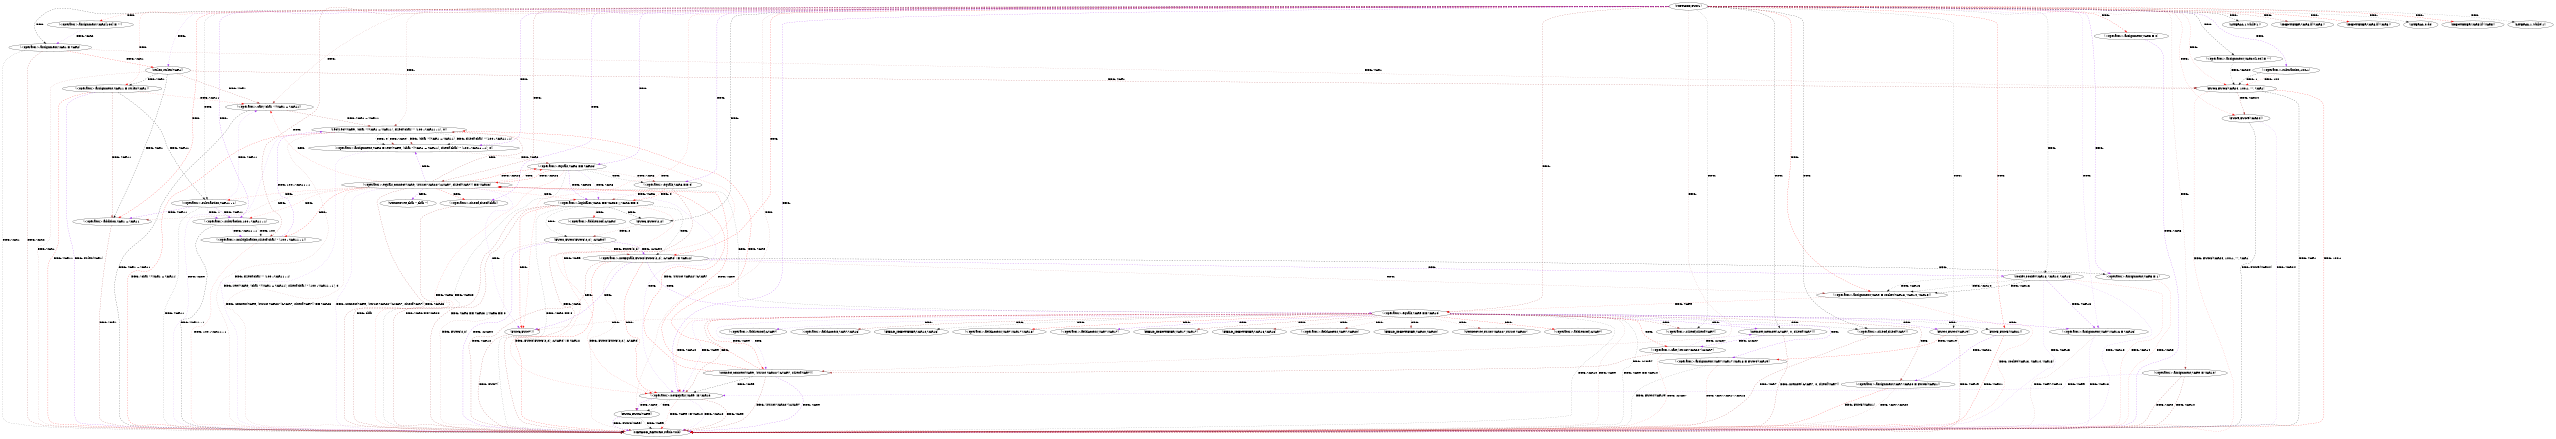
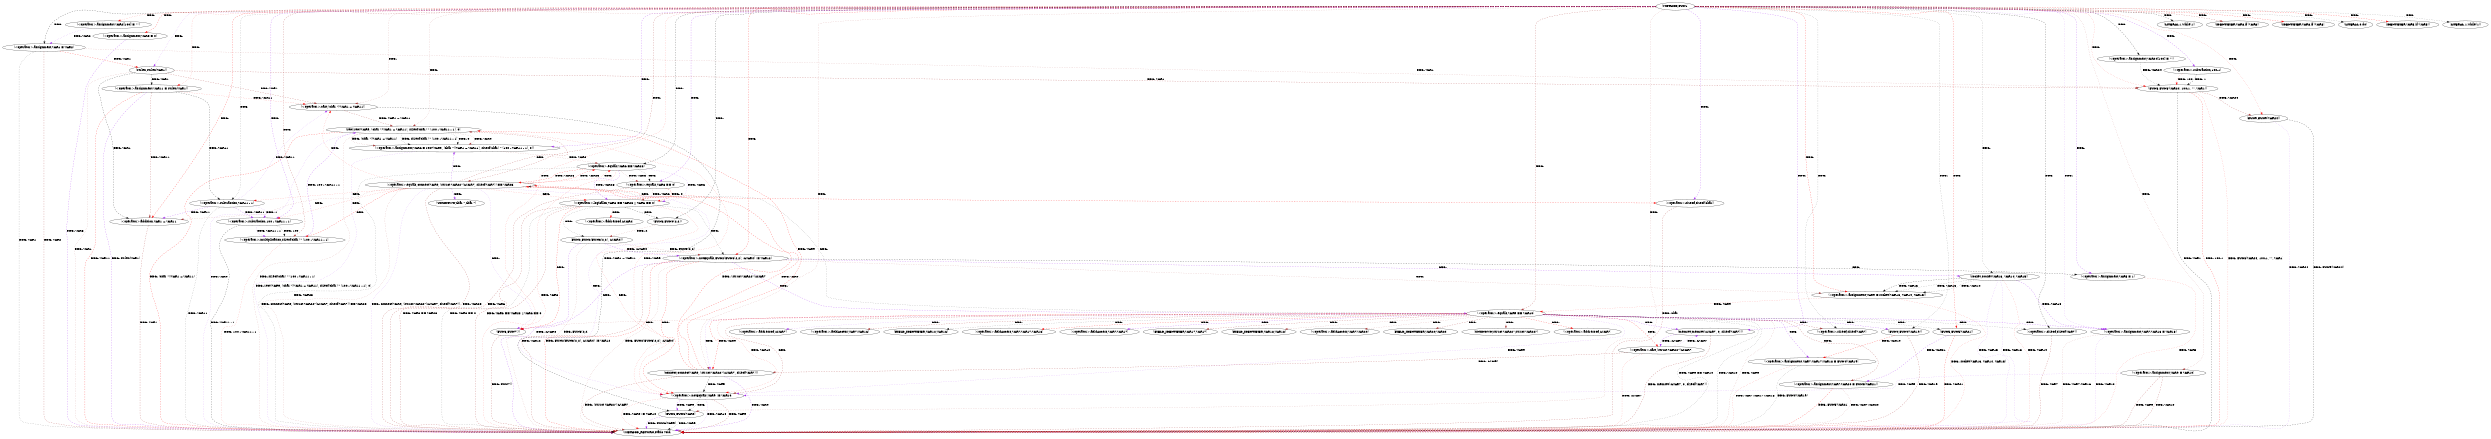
(1066, 9) -> (1086, 7)
(1007, 15) -> none
(1775, 139) -> (1798, 149)
(125, 423) -> (699, 243)
